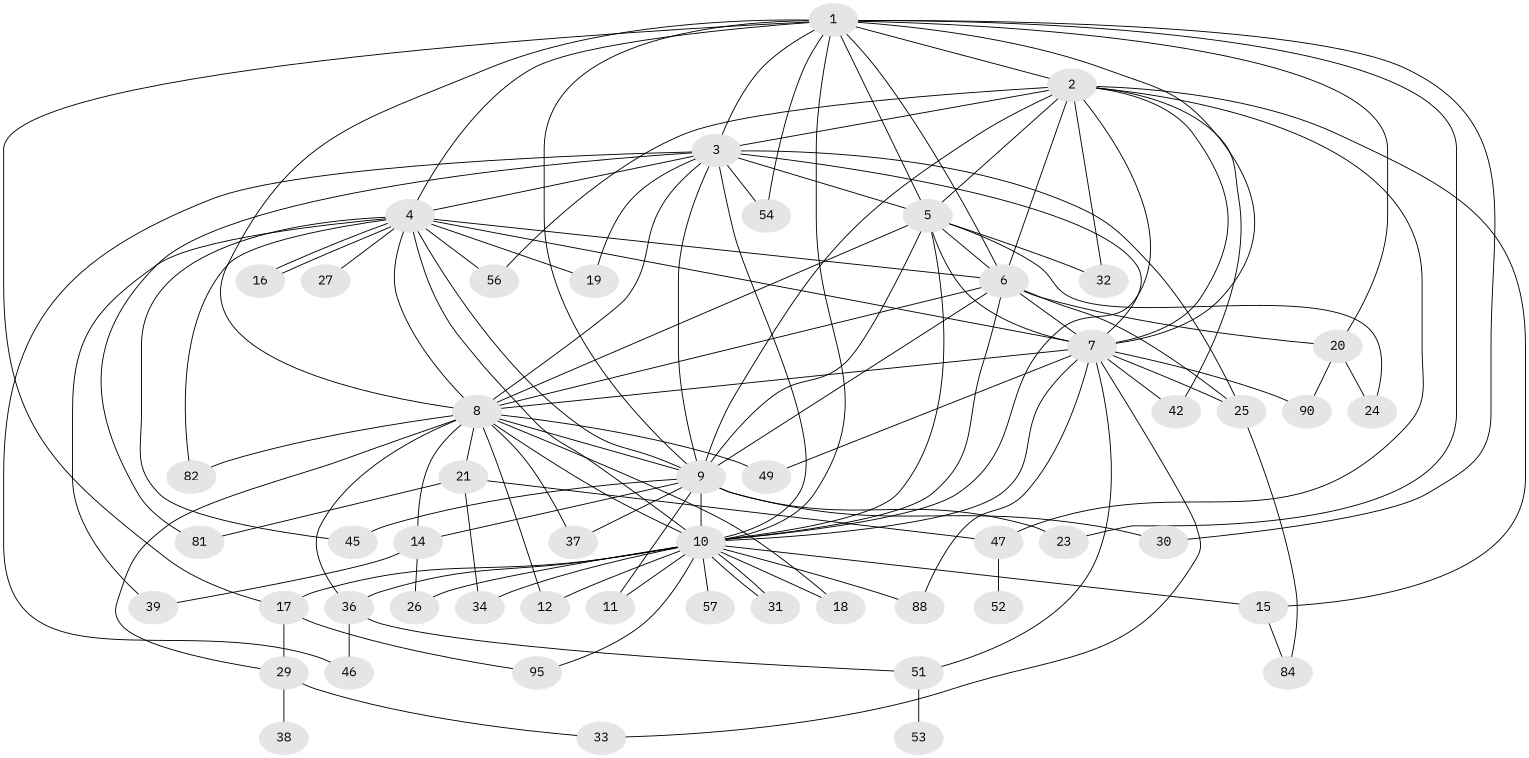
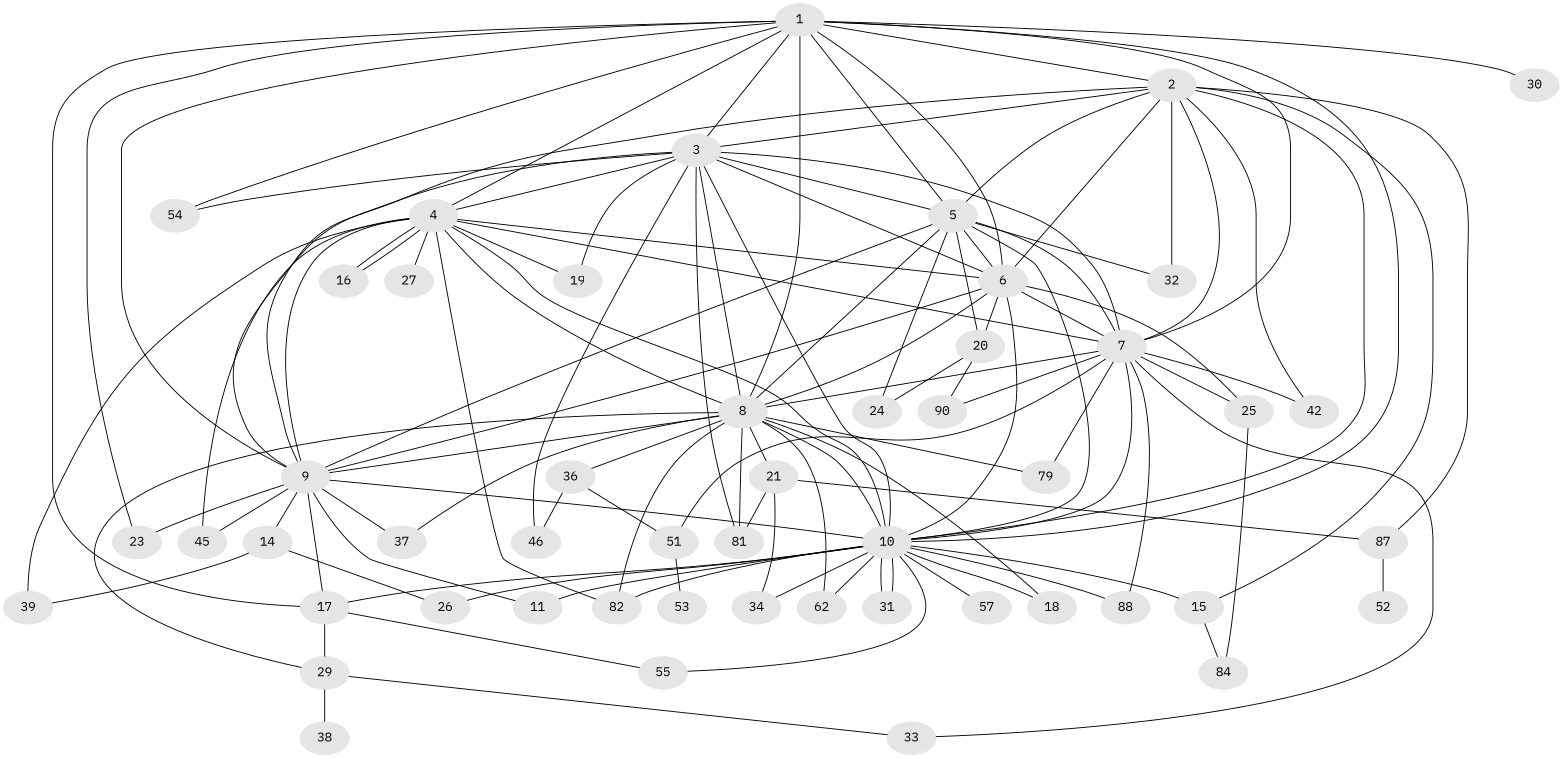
(1234, 58) -> (967, 283)
(1020, 186) -> (850, 216)
(494, 281) -> none
(427, 470) -> (741, 477)
(766, 477) -> (1046, 477)
(1025, 518) -> (315, 542)
(999, 542) -> (1383, 542)
(451, 575) -> (702, 576)
(545, 608) -> (822, 608)
(537, 673) -> (663, 673)
